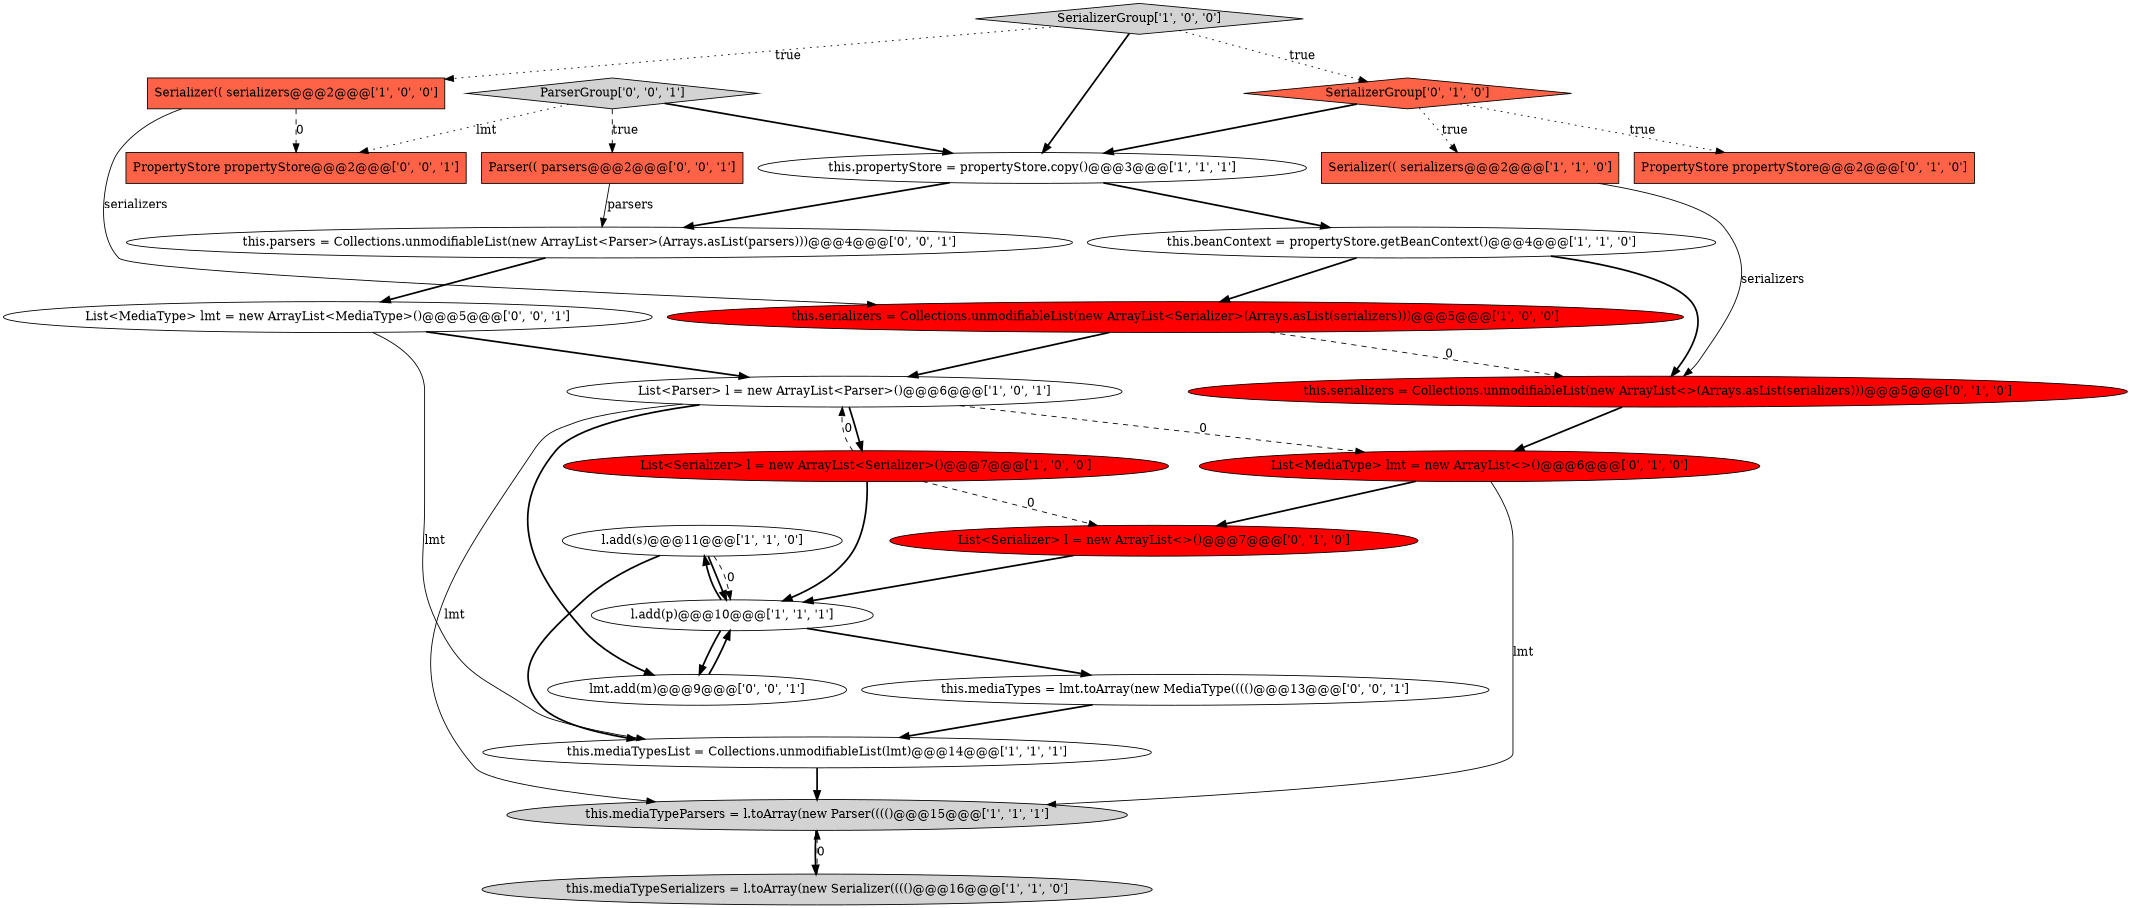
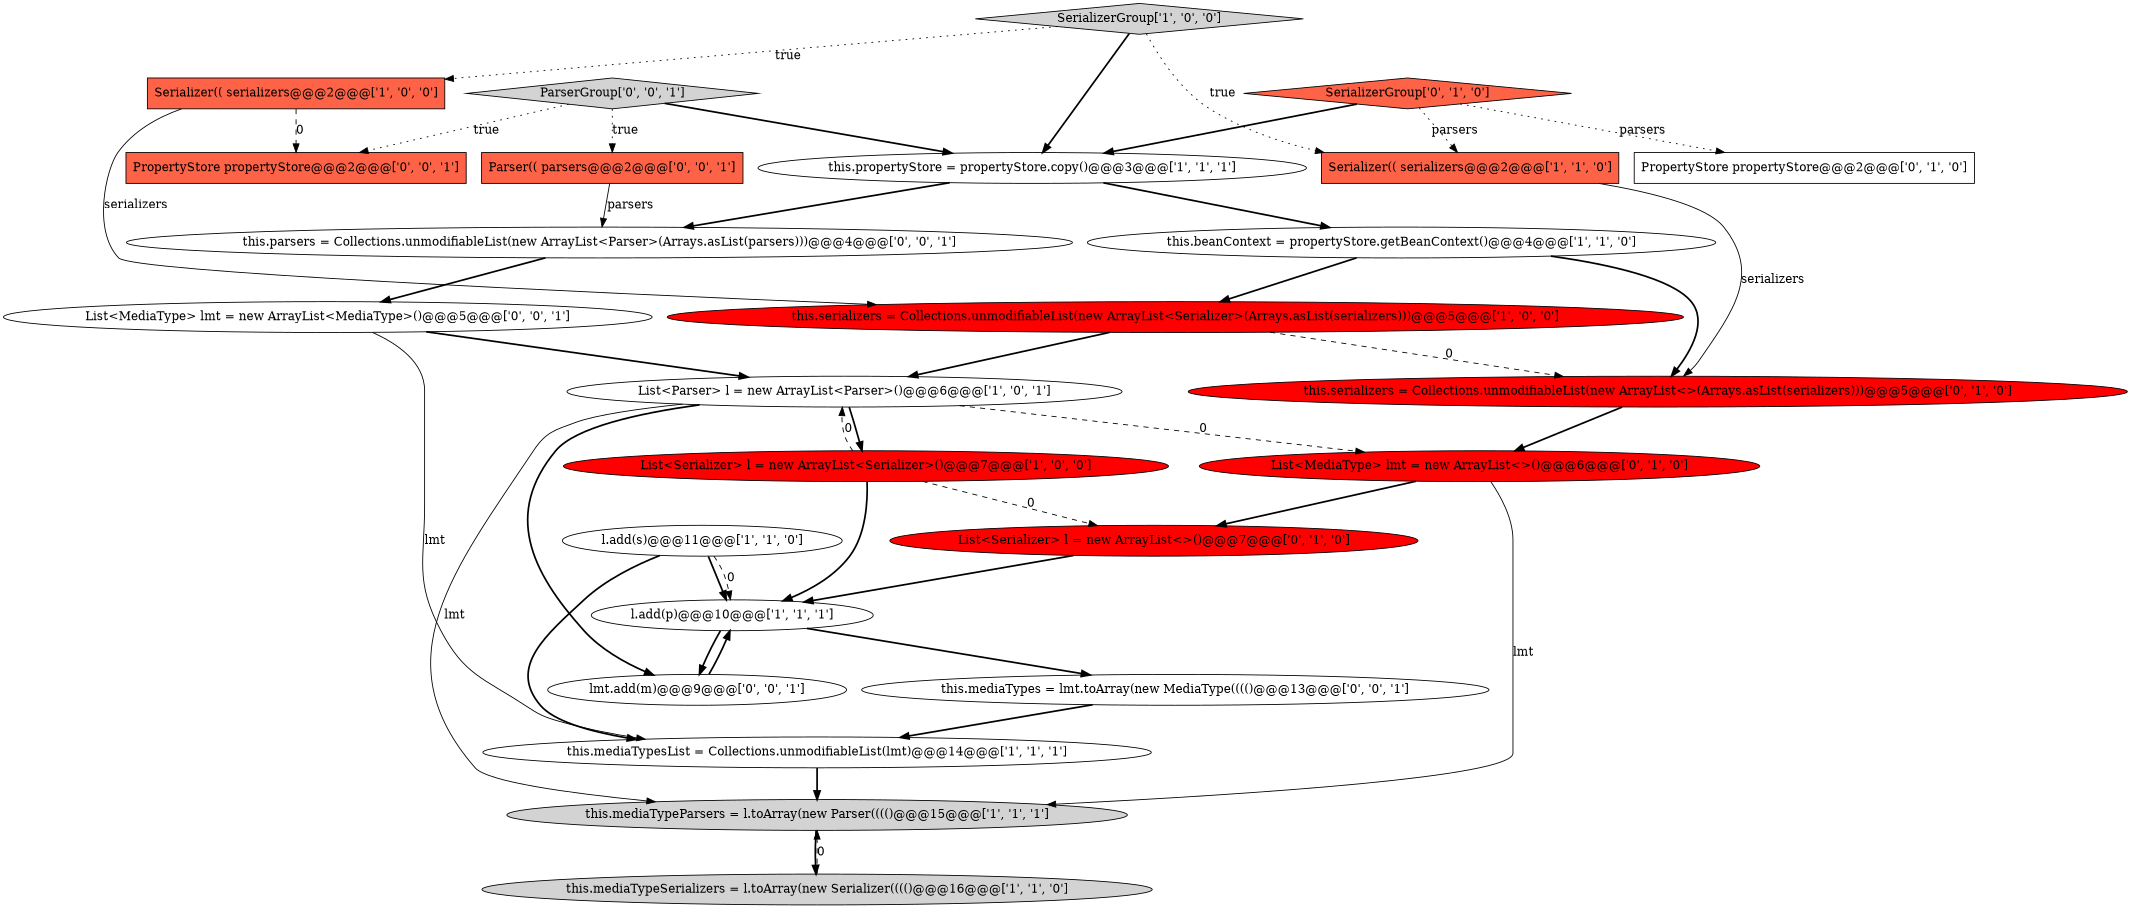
(1269, 55) -> (1216, 113)
(612, 126) -> (612, 126)
(487, 131) -> (487, 131)
(1455, 131) -> (1455, 131)
(1643, 131) -> (1643, 131)
(1804, 168) -> (1804, 168)
(712, 583) -> none
